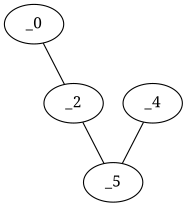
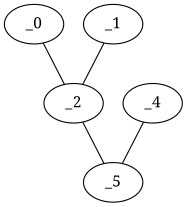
none -> (113, 24)
